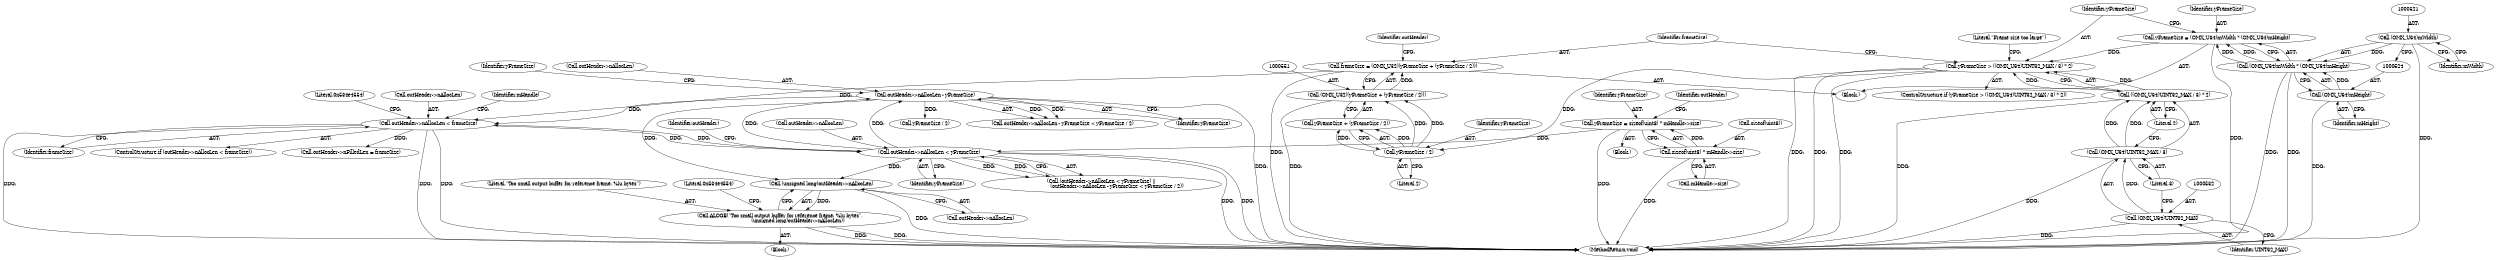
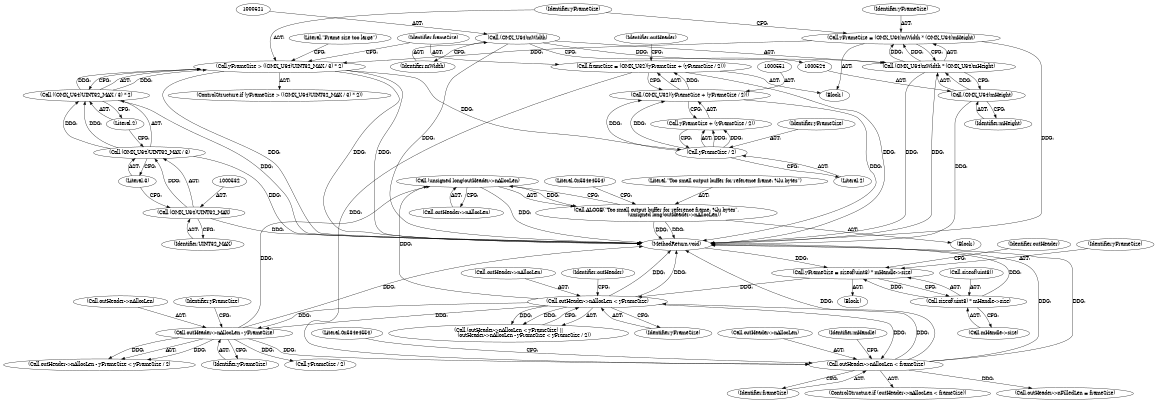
(2462, 53) -> (420, 53)
(1598, 181) -> (765, 256)
